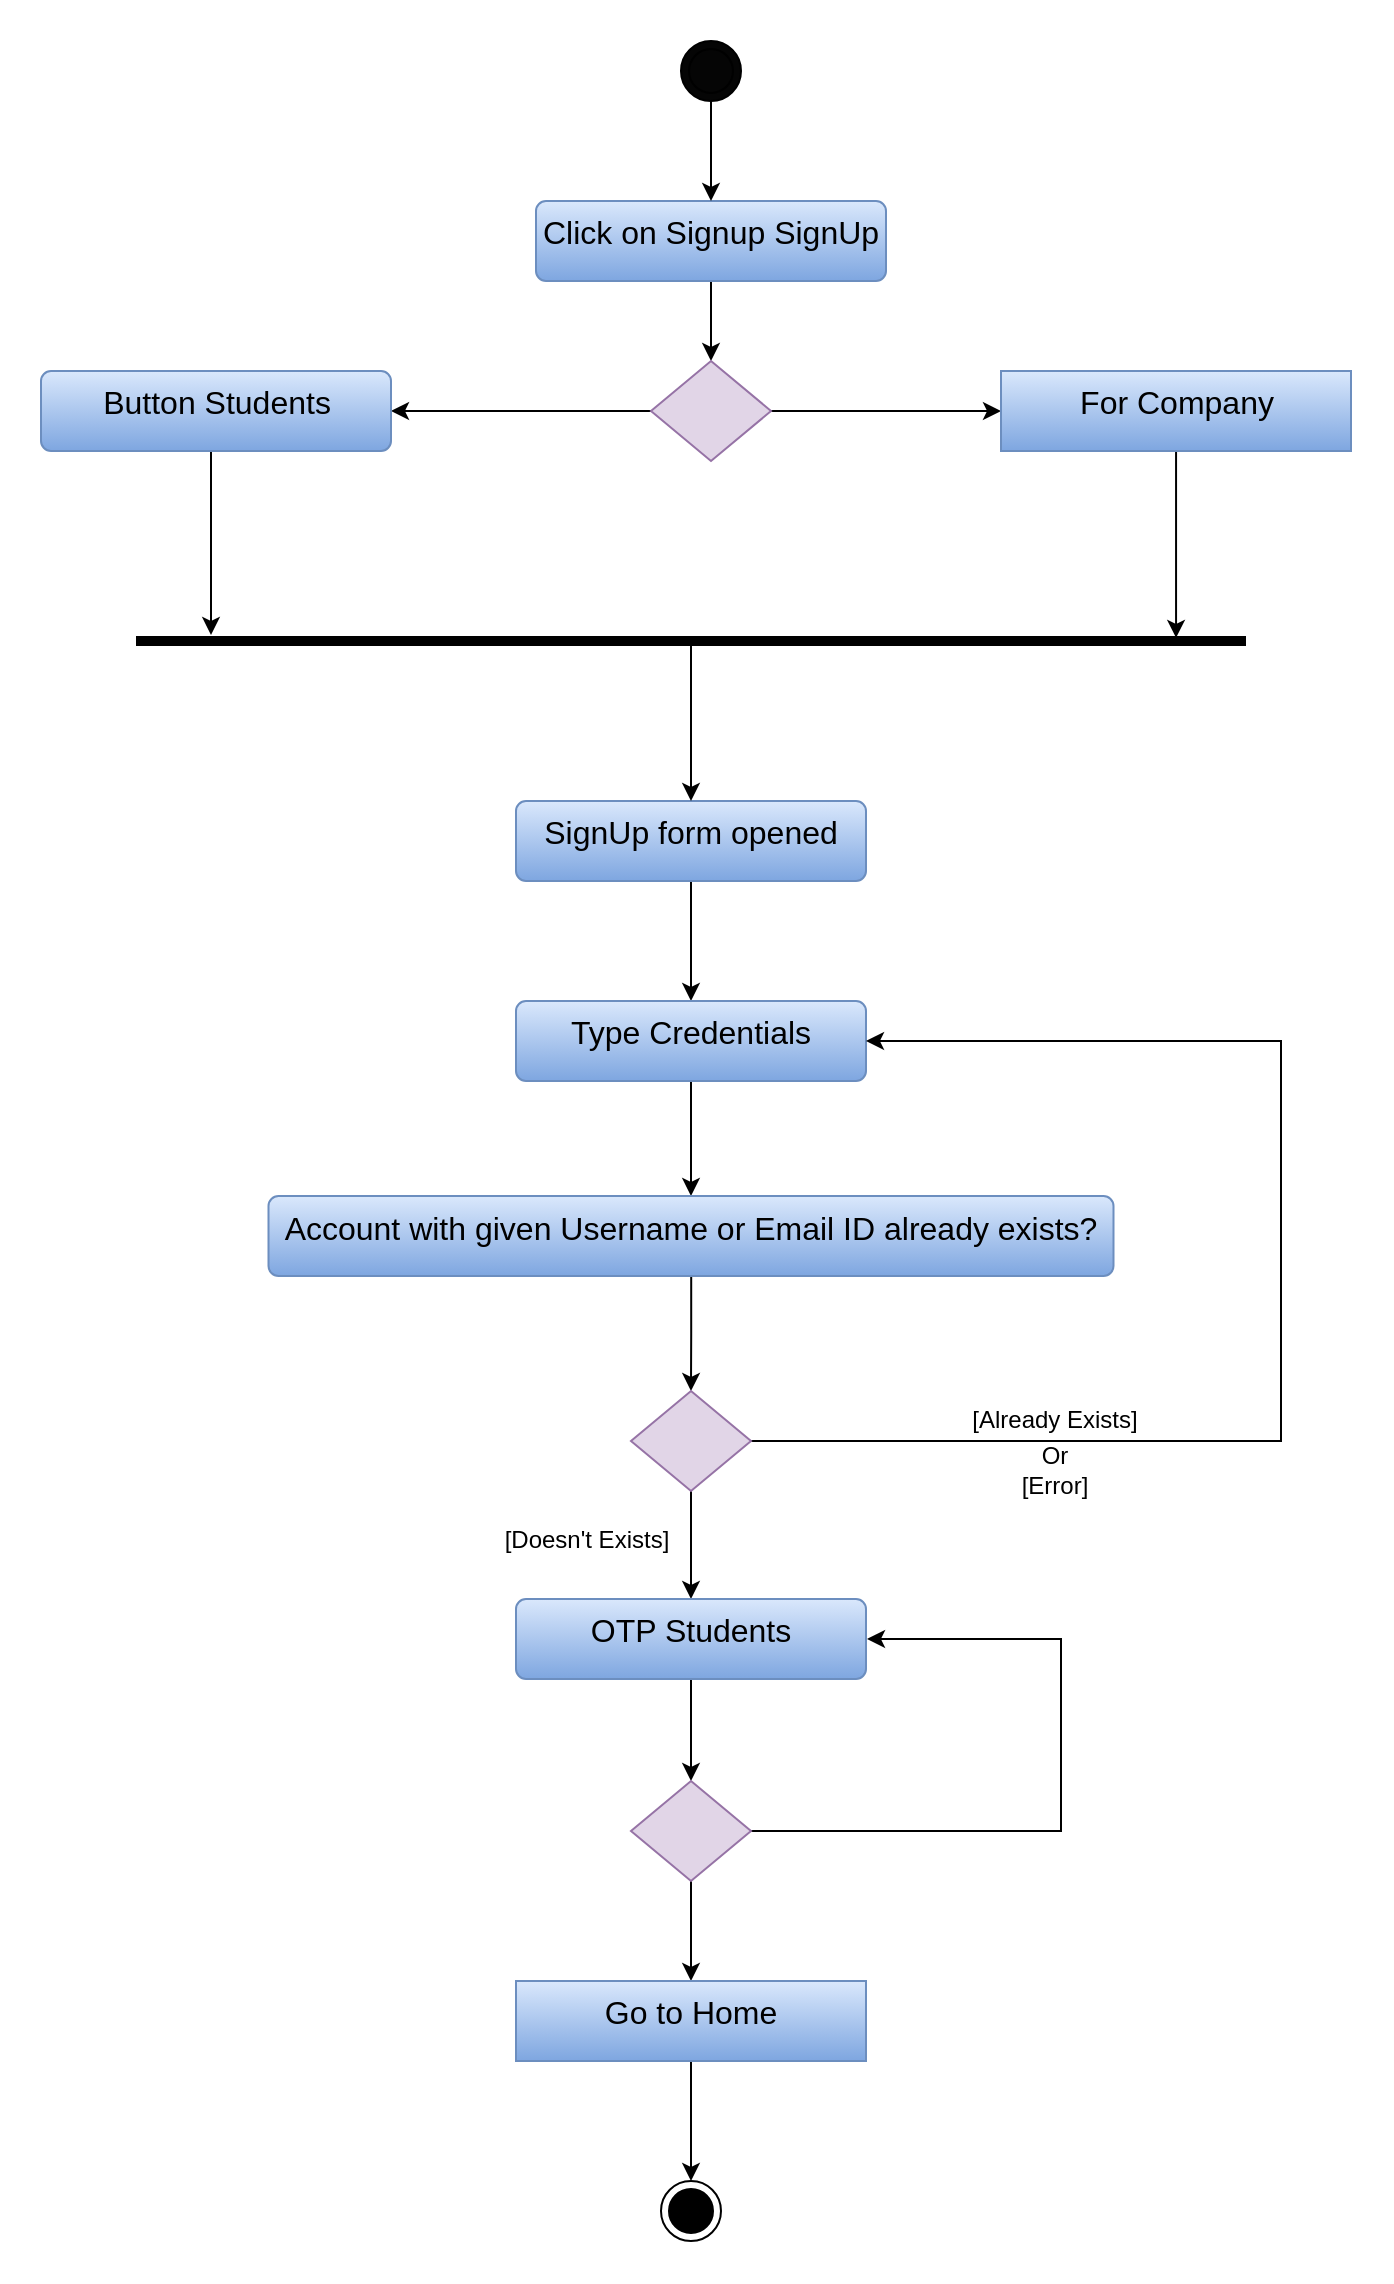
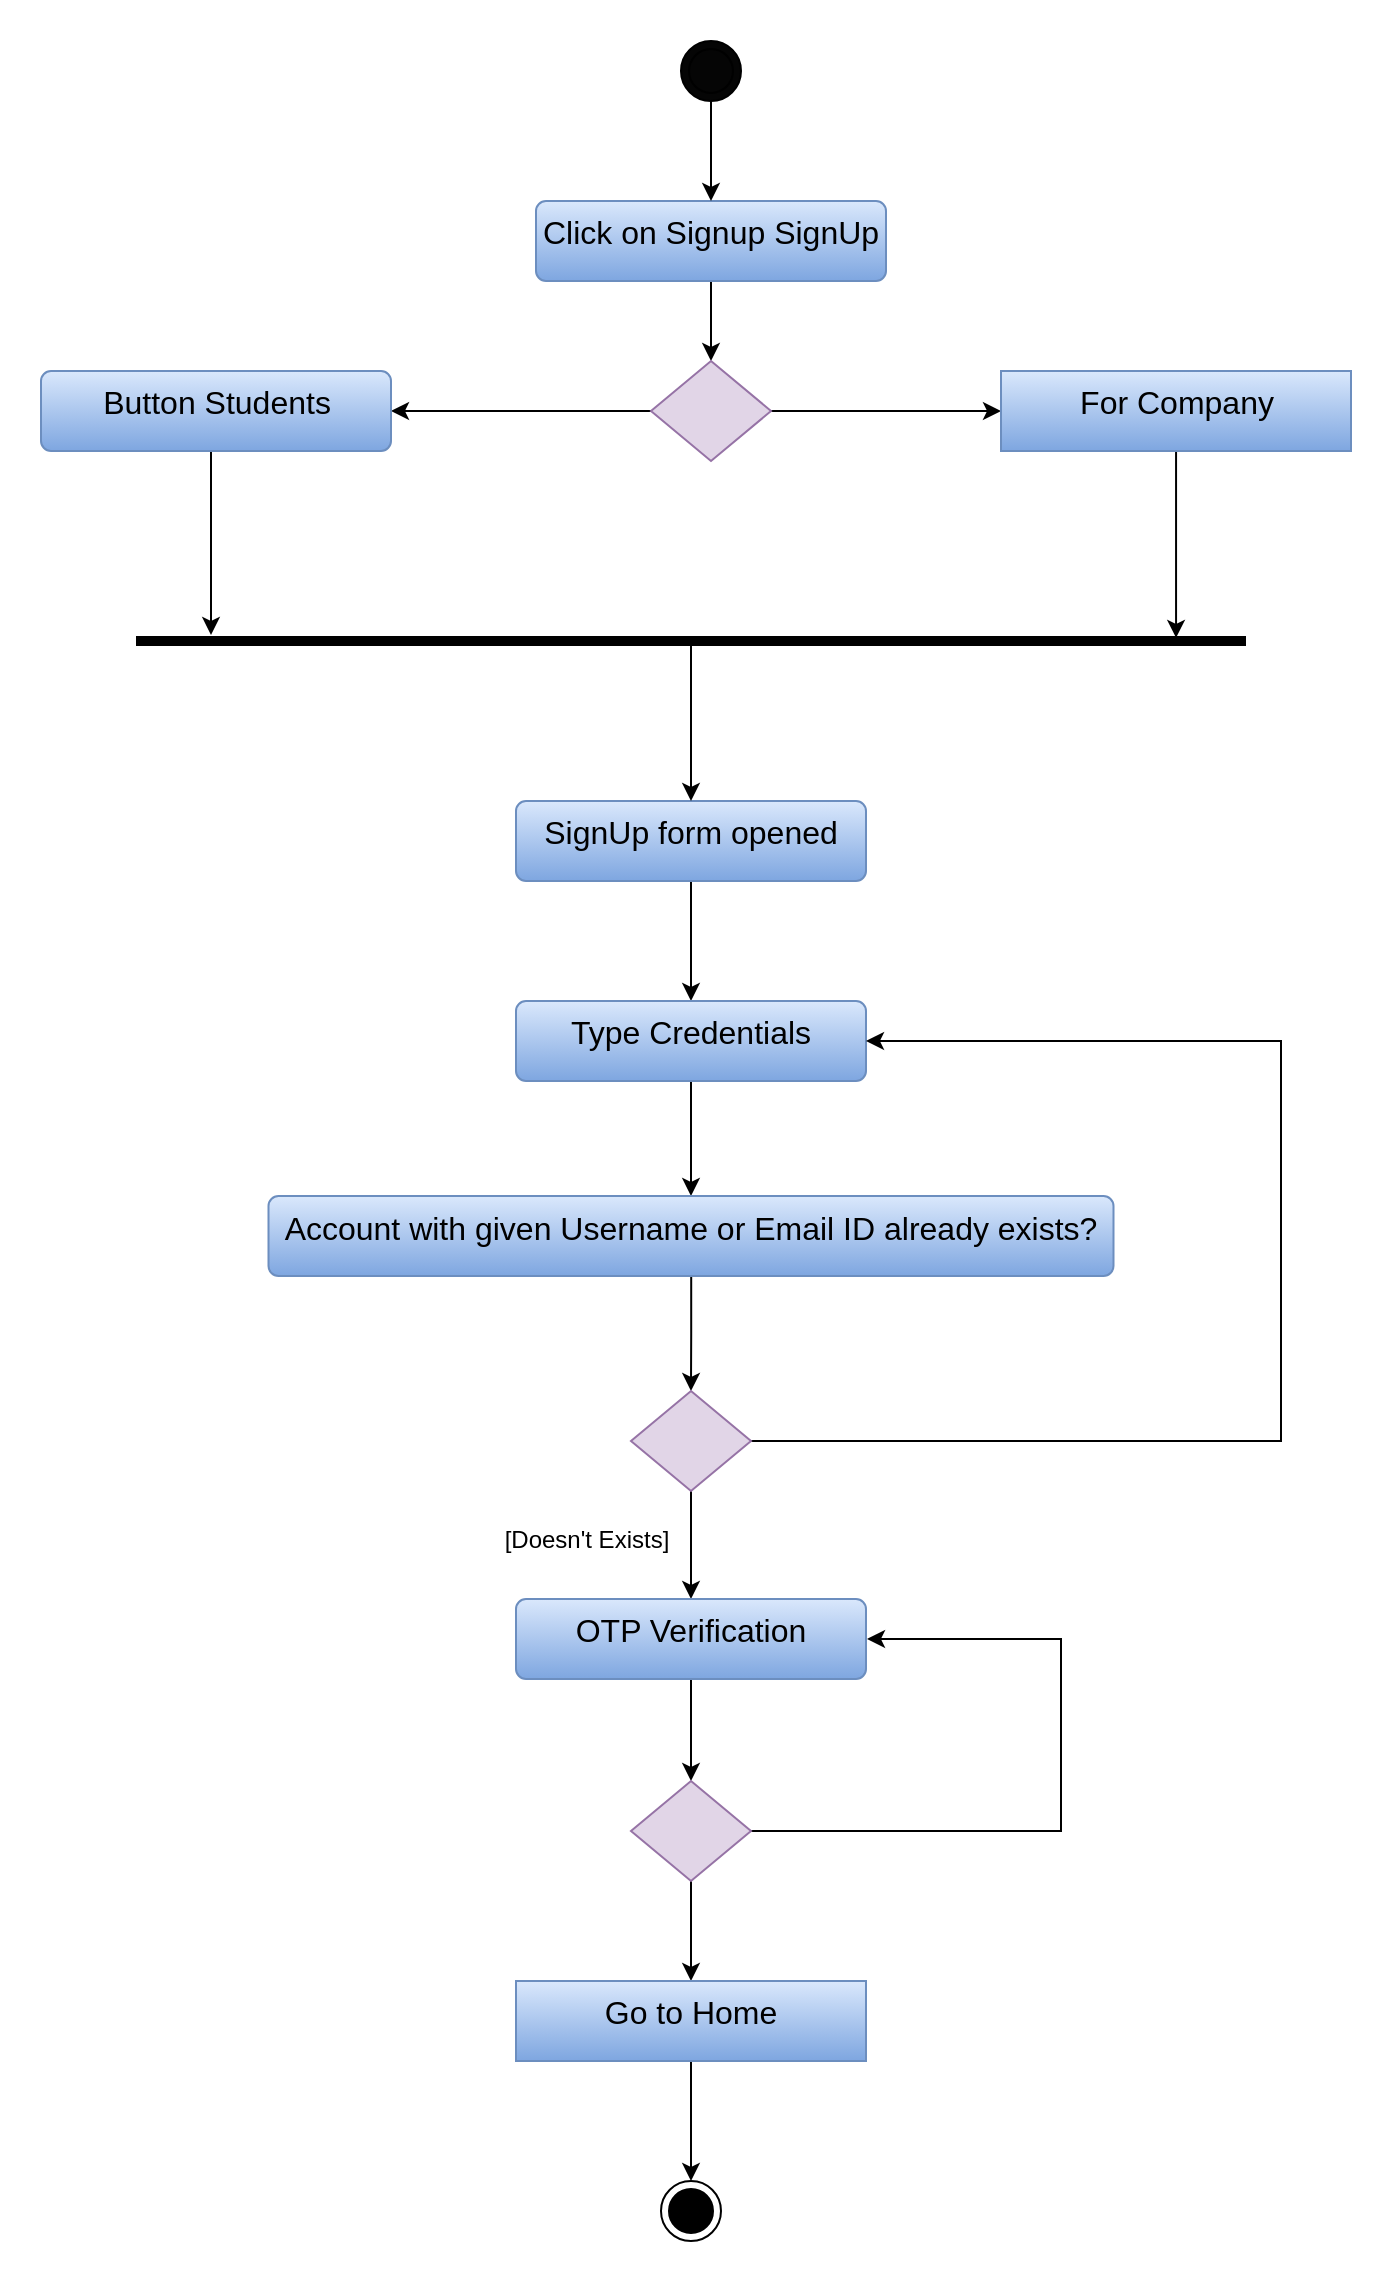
(1056, 1421) -> none
(1056, 1471) -> none
(692, 1627) -> (692, 1627)
